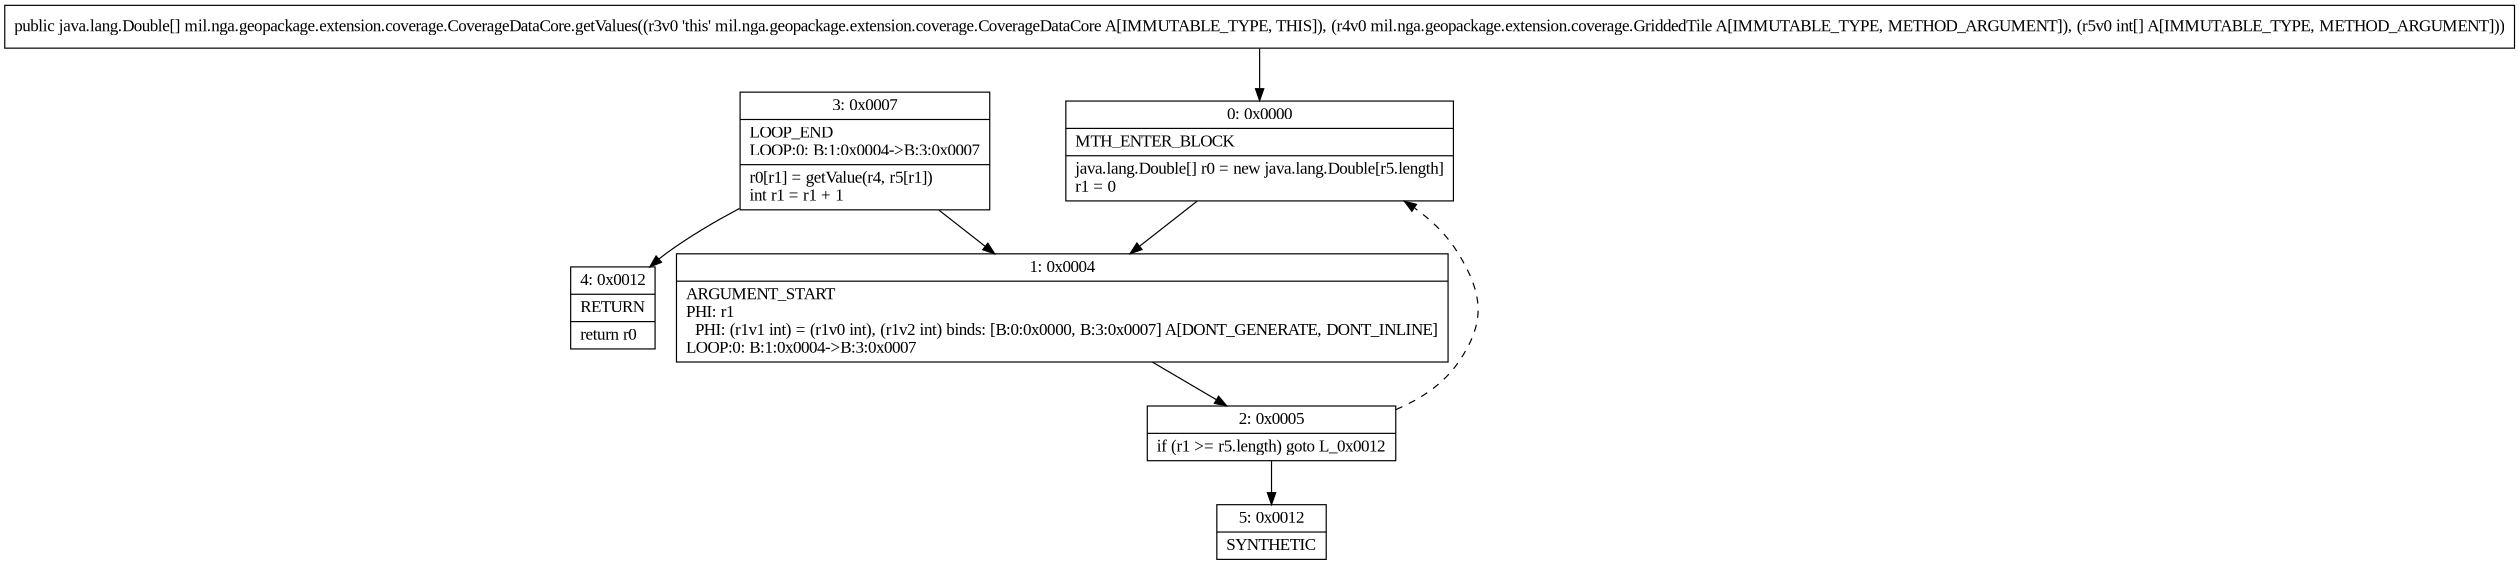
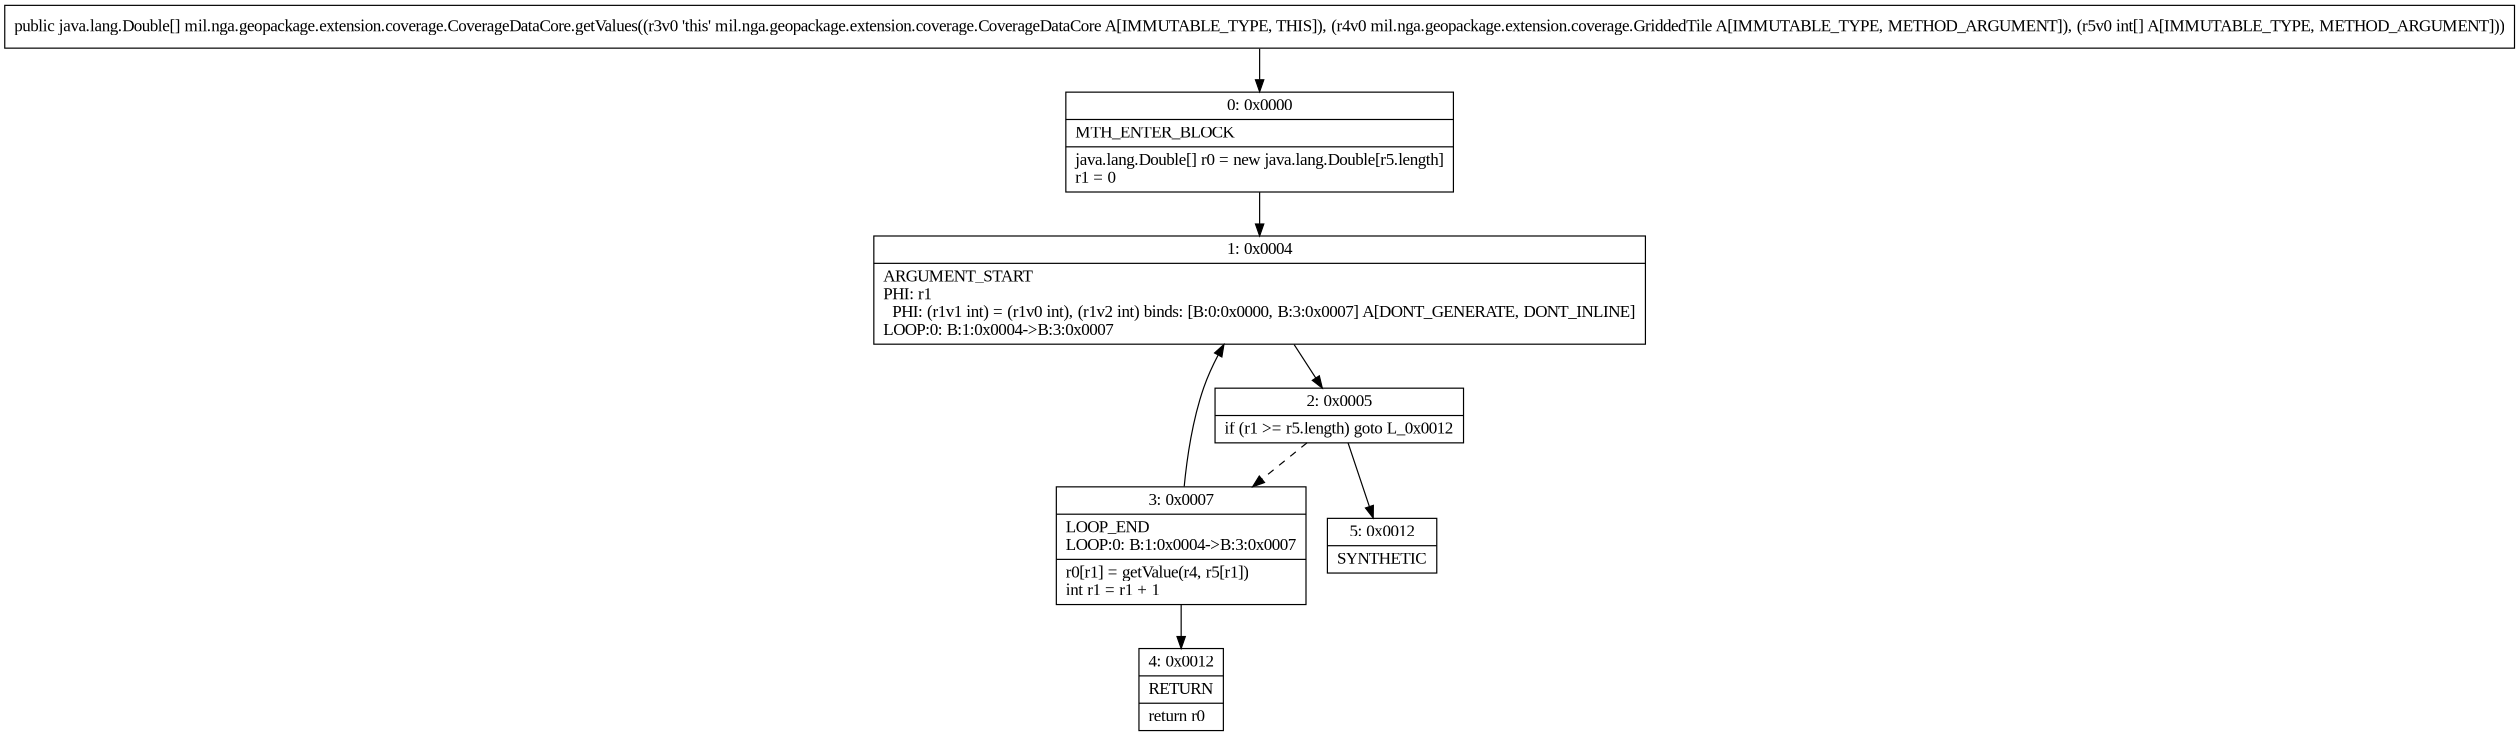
(1477, 316) -> (1284, 461)
